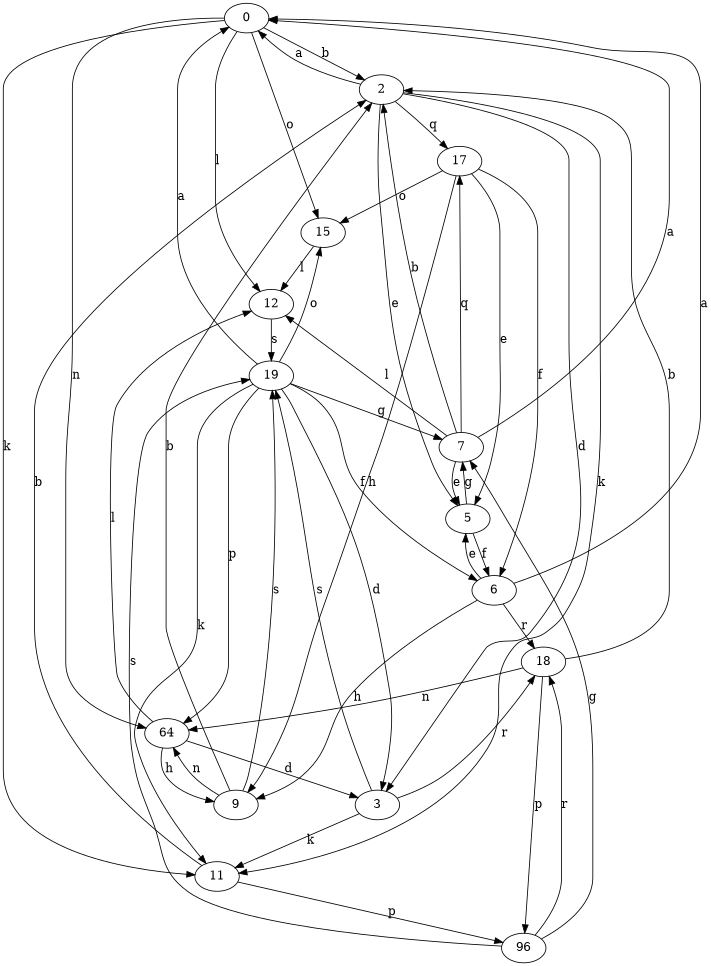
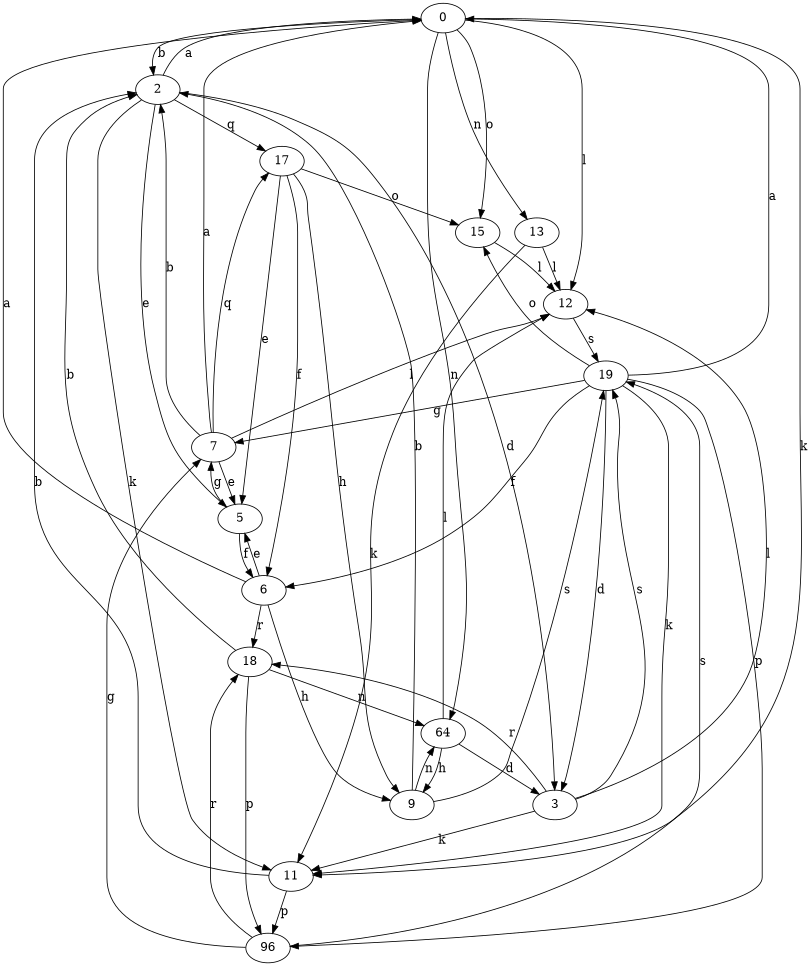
none -> (537, 233)
(229, 556) -> (762, 838)
none -> (766, 559)
